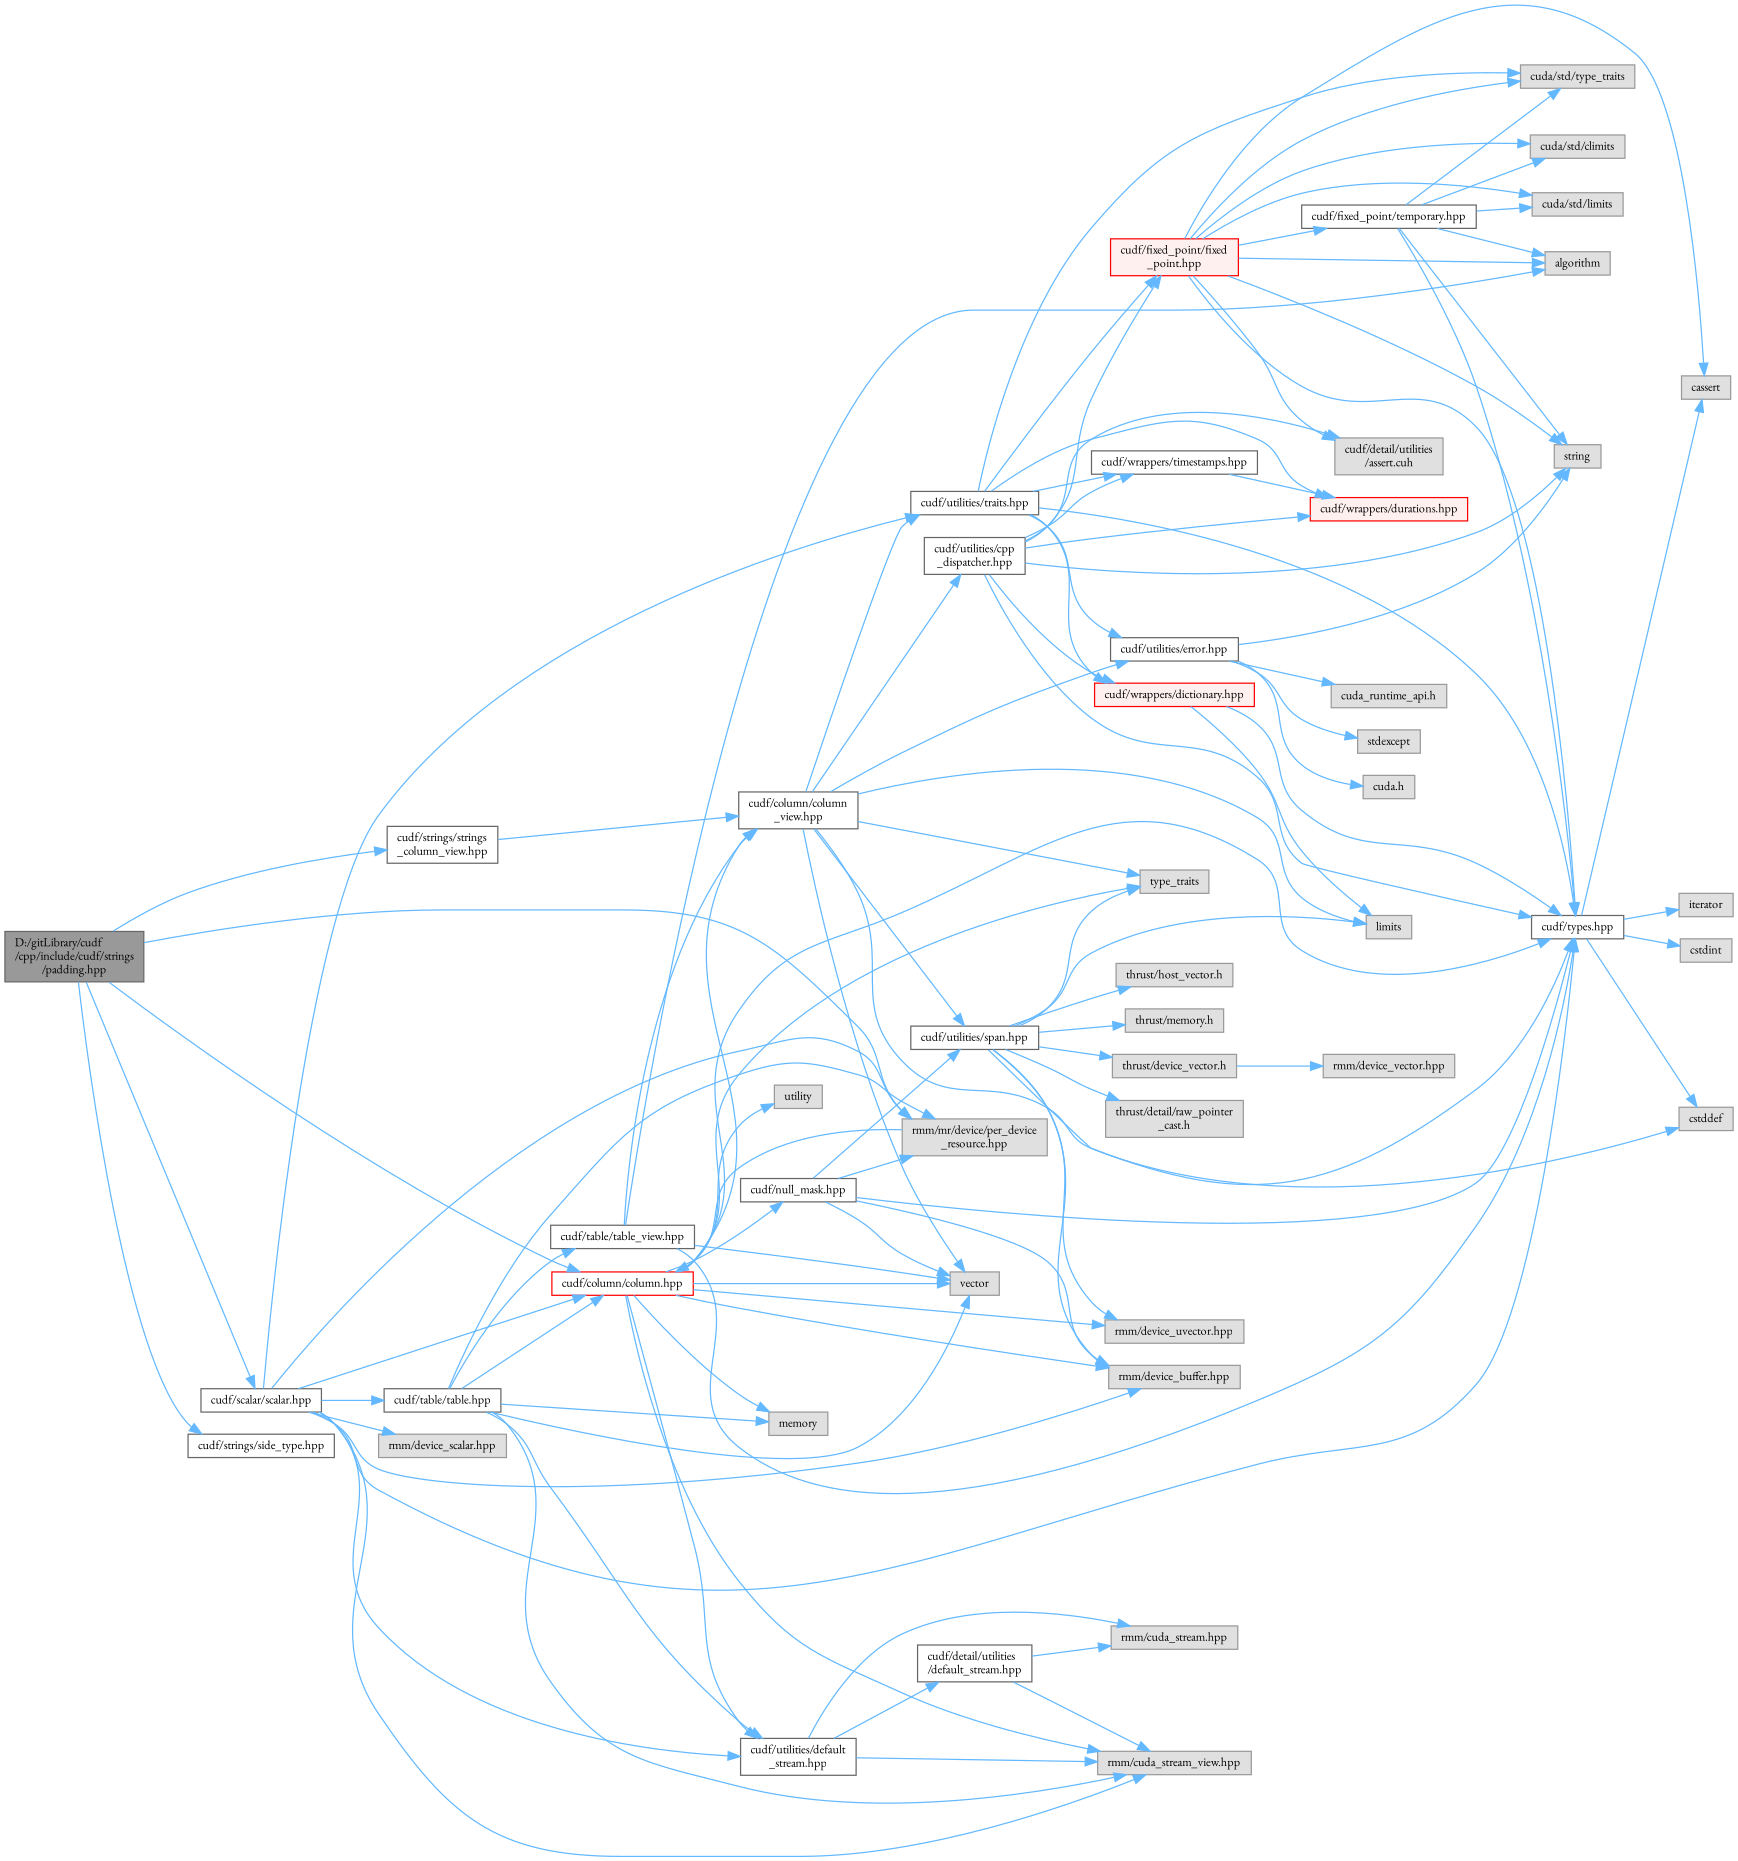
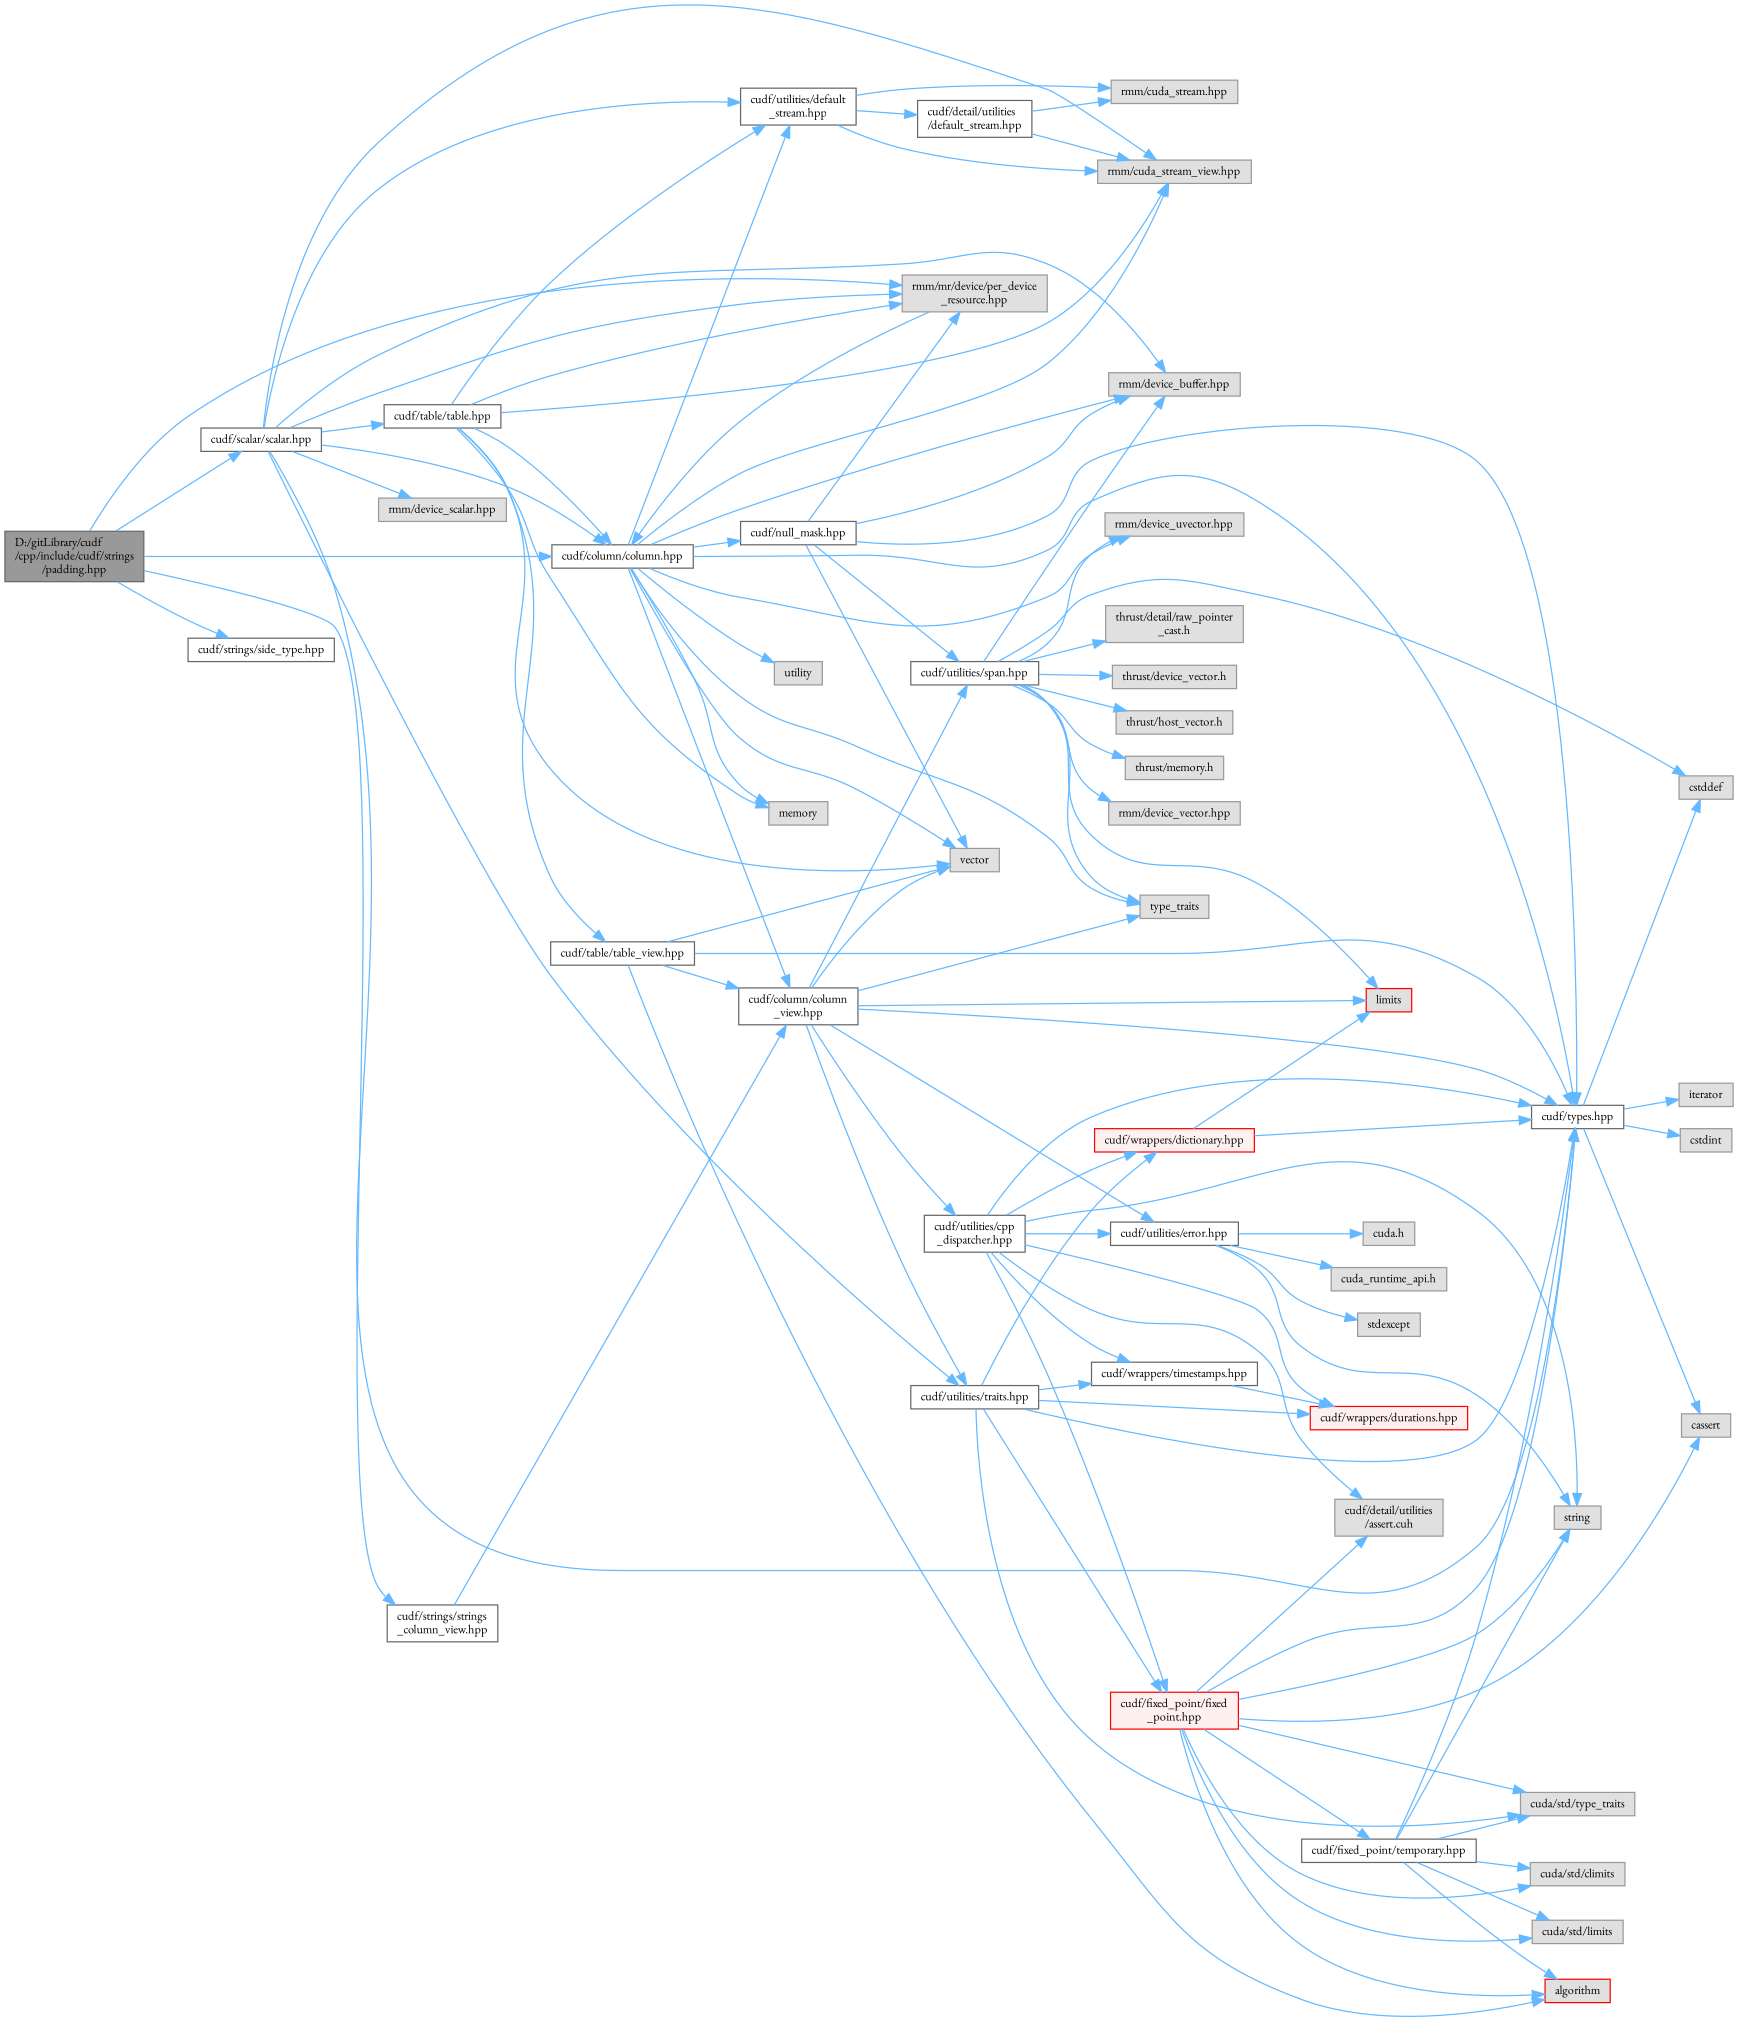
(1578, 263) -> (1578, 1991)
(1078, 602) -> (1062, 1234)
(1389, 927) -> (1389, 1000)
(1274, 1066) -> (1066, 735)
(623, 1284) -> (623, 556)
